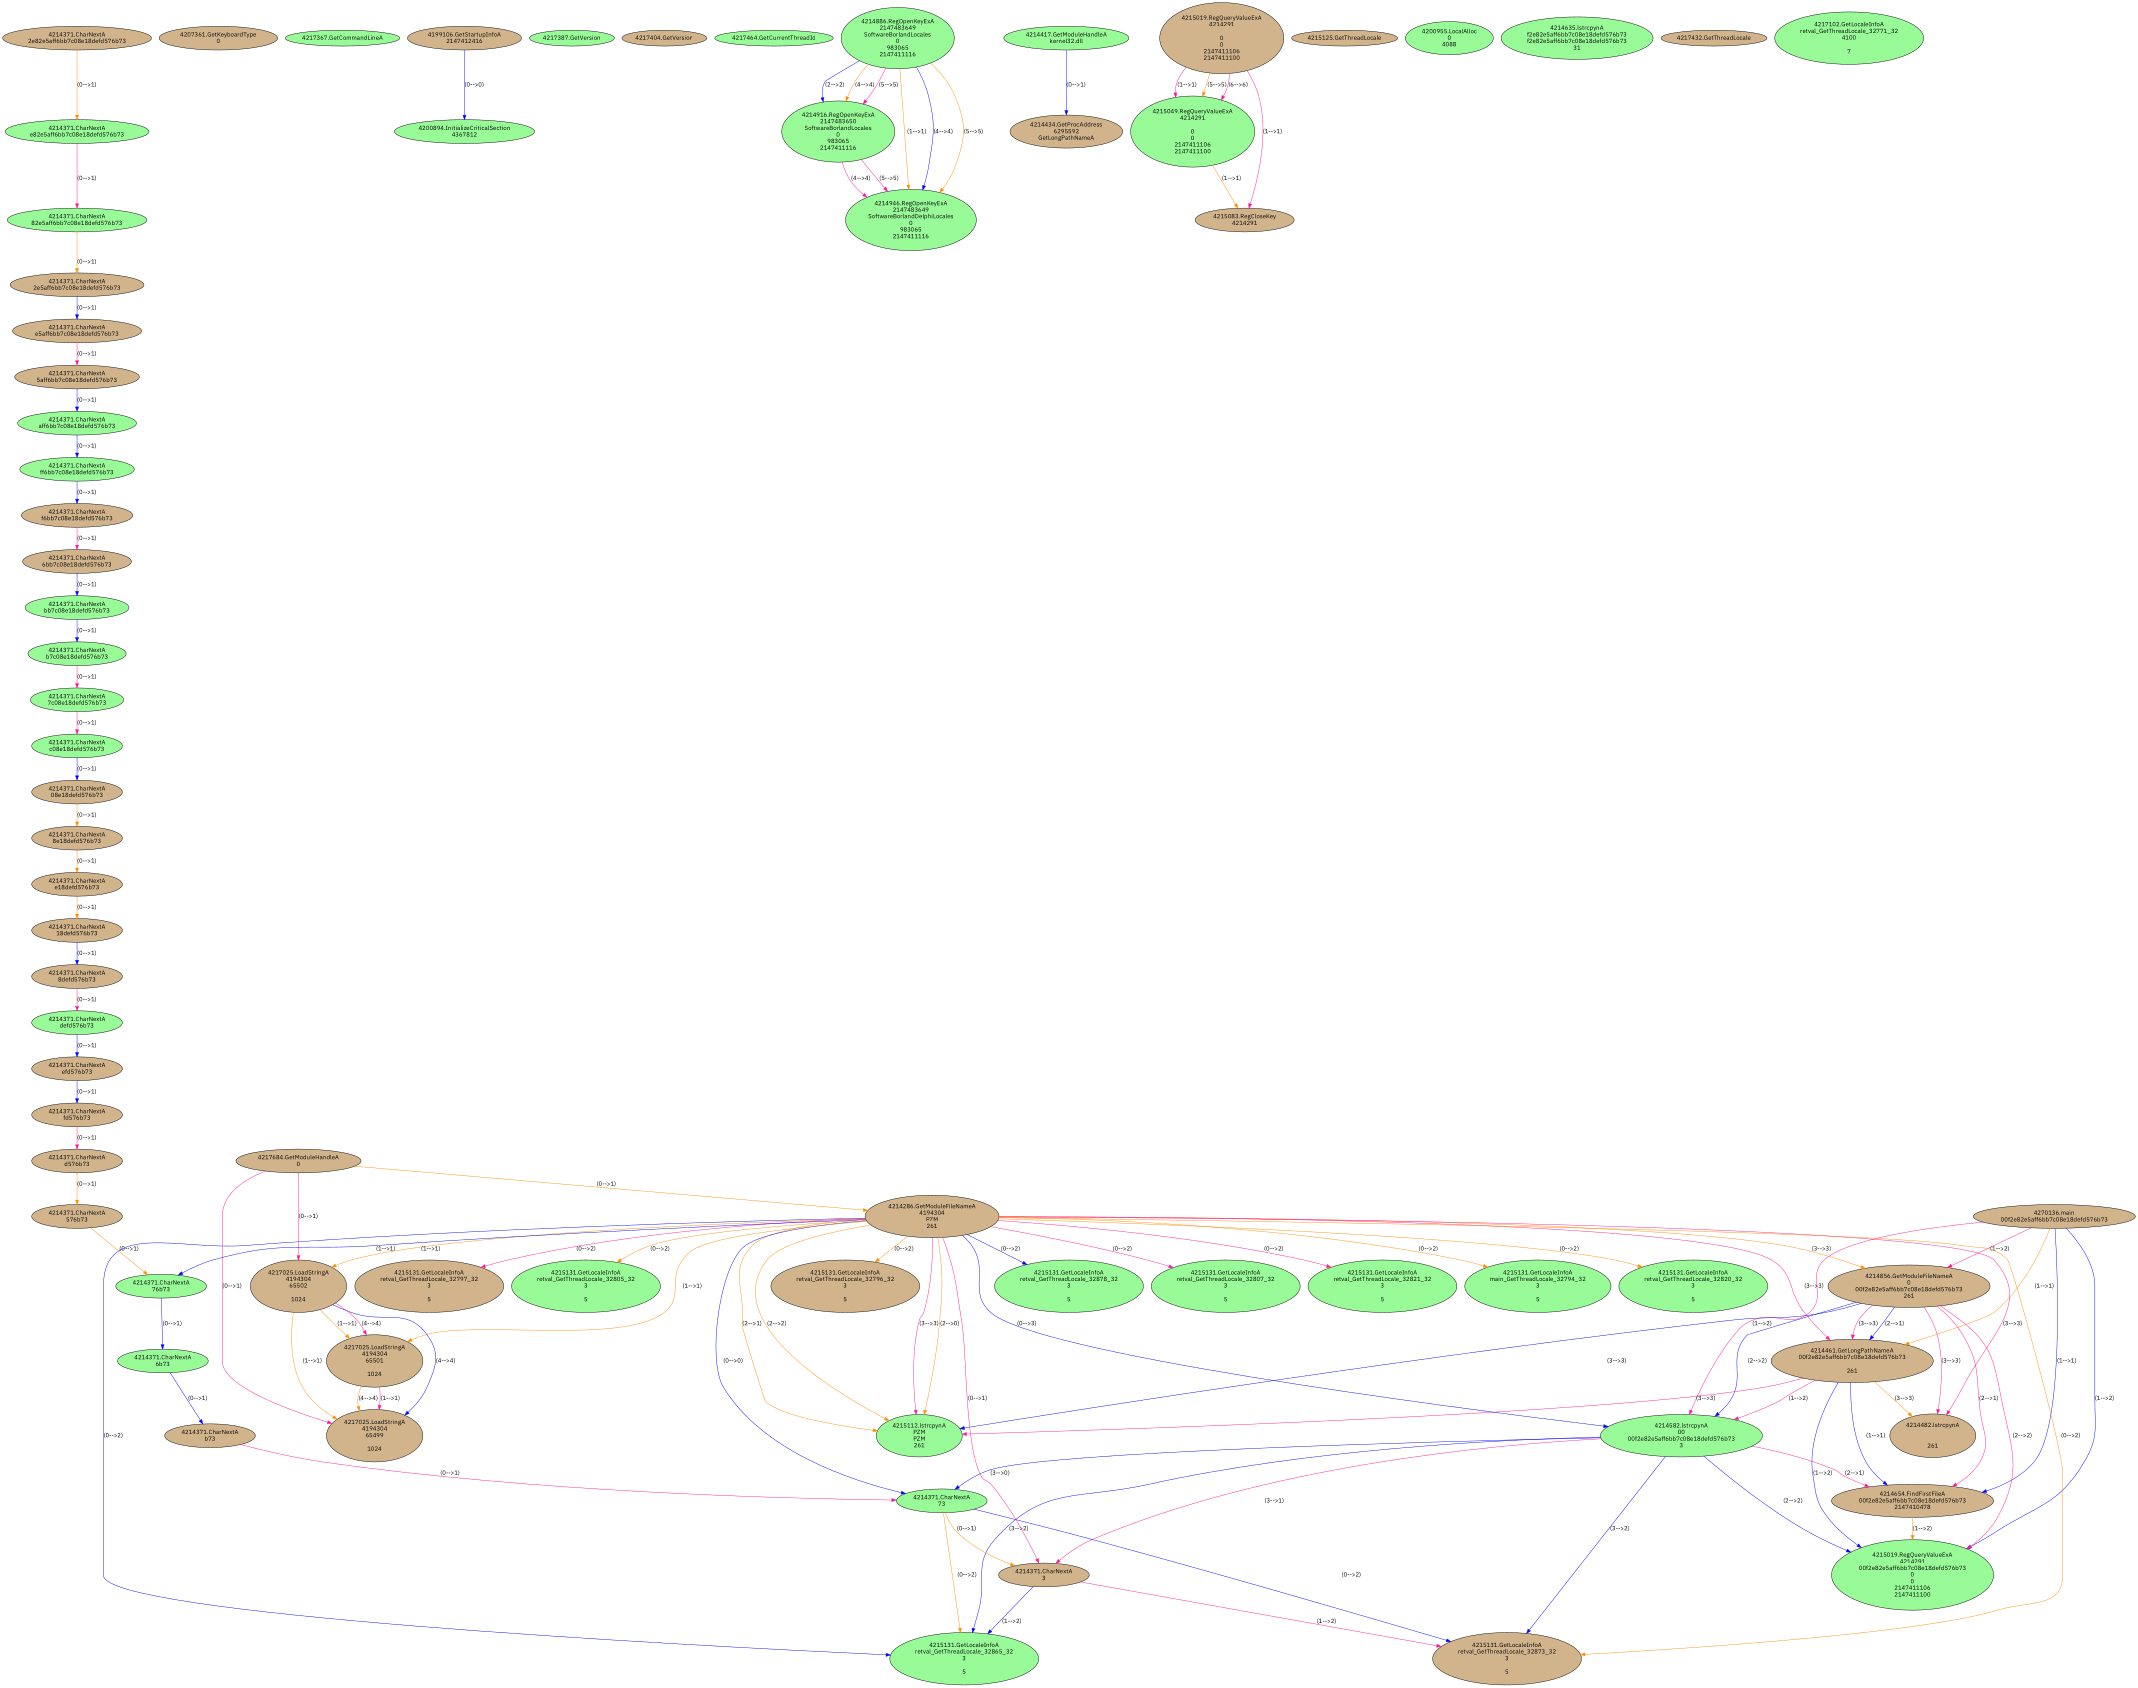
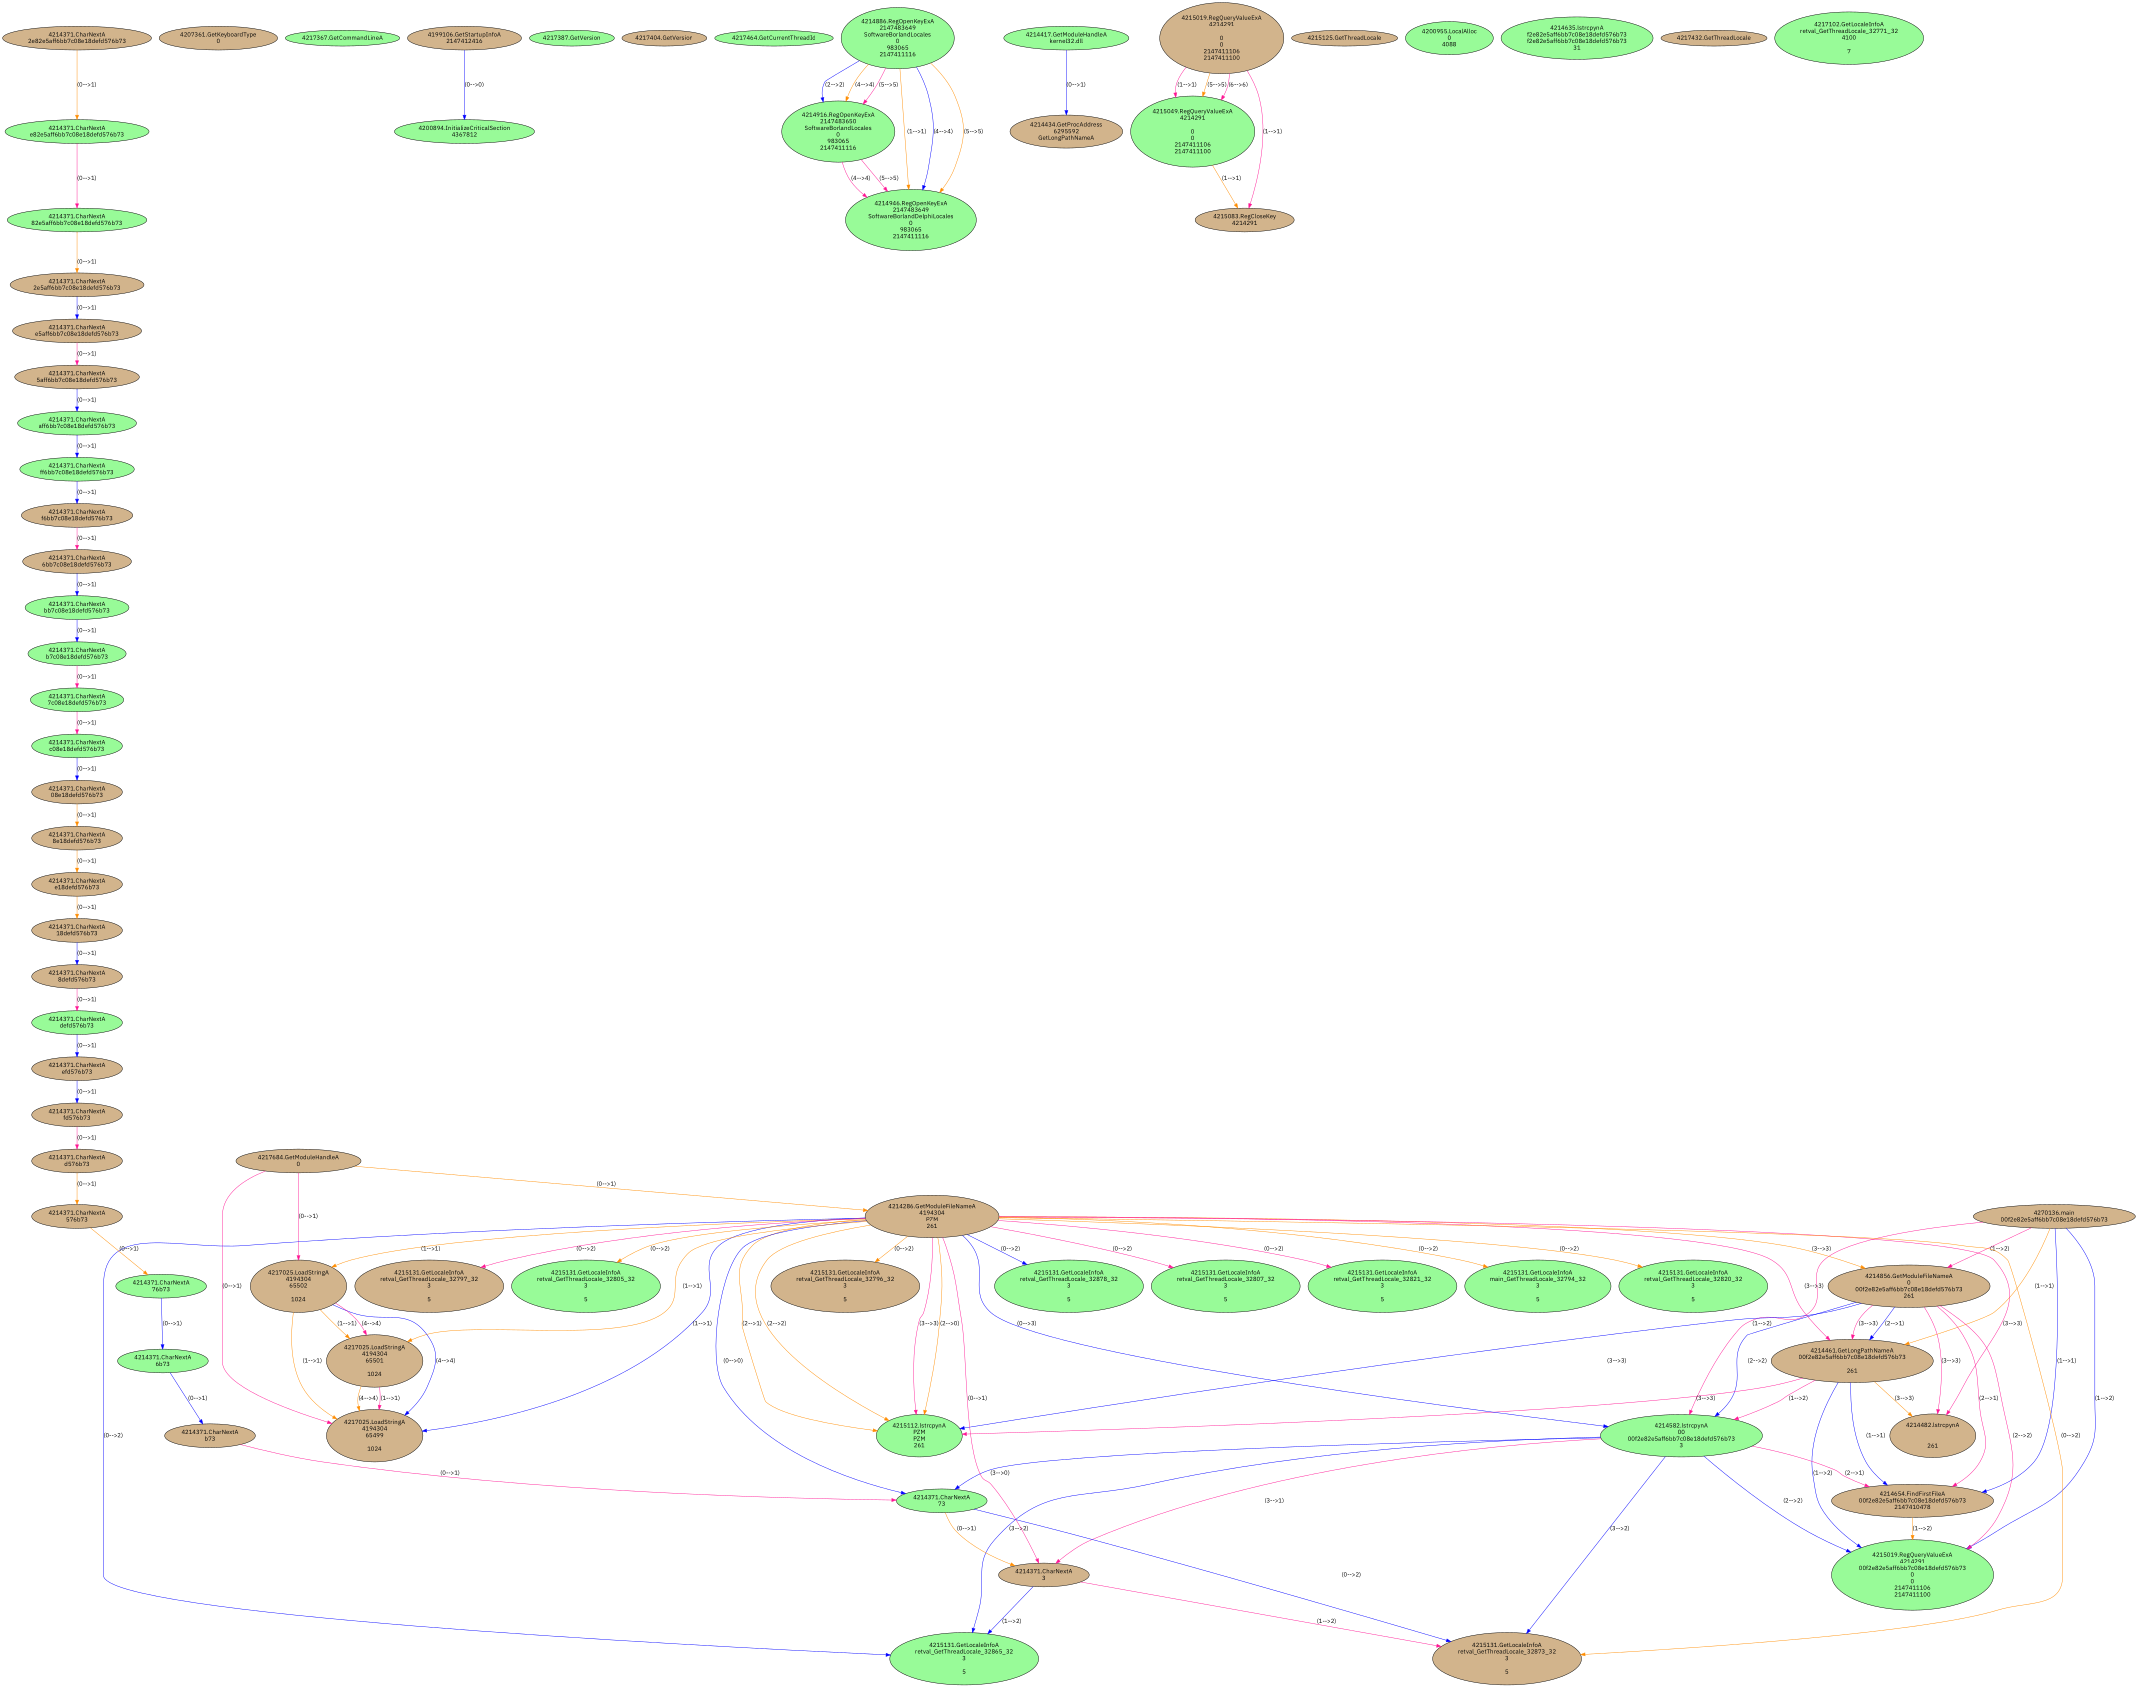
(436, 1242) -> (672, 1341)
(952, 1570) -> none
